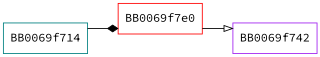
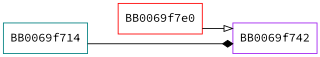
(98, 28) -> (155, 44)
